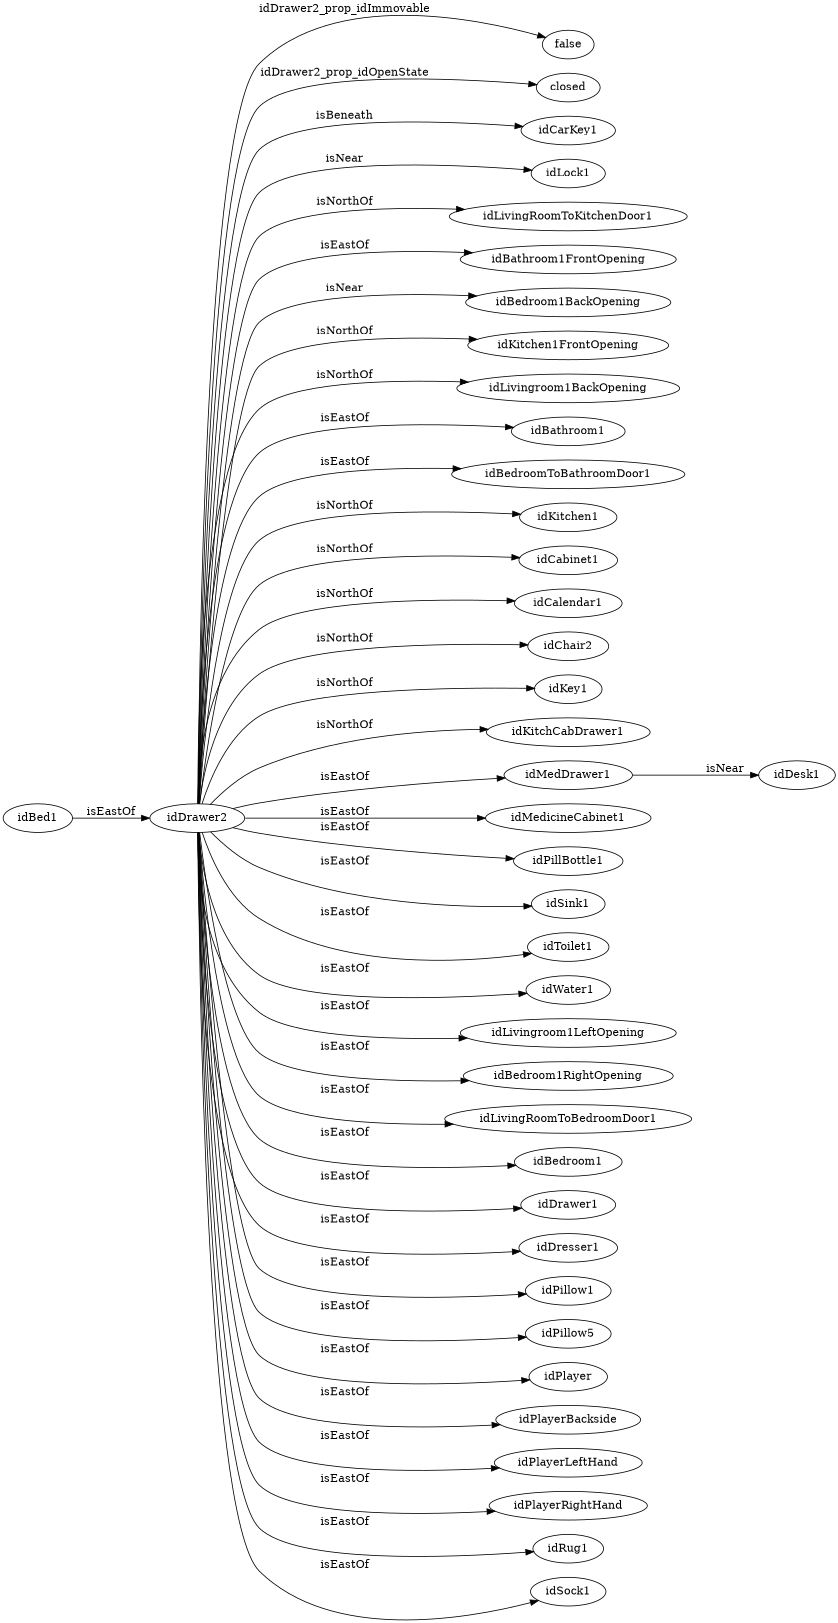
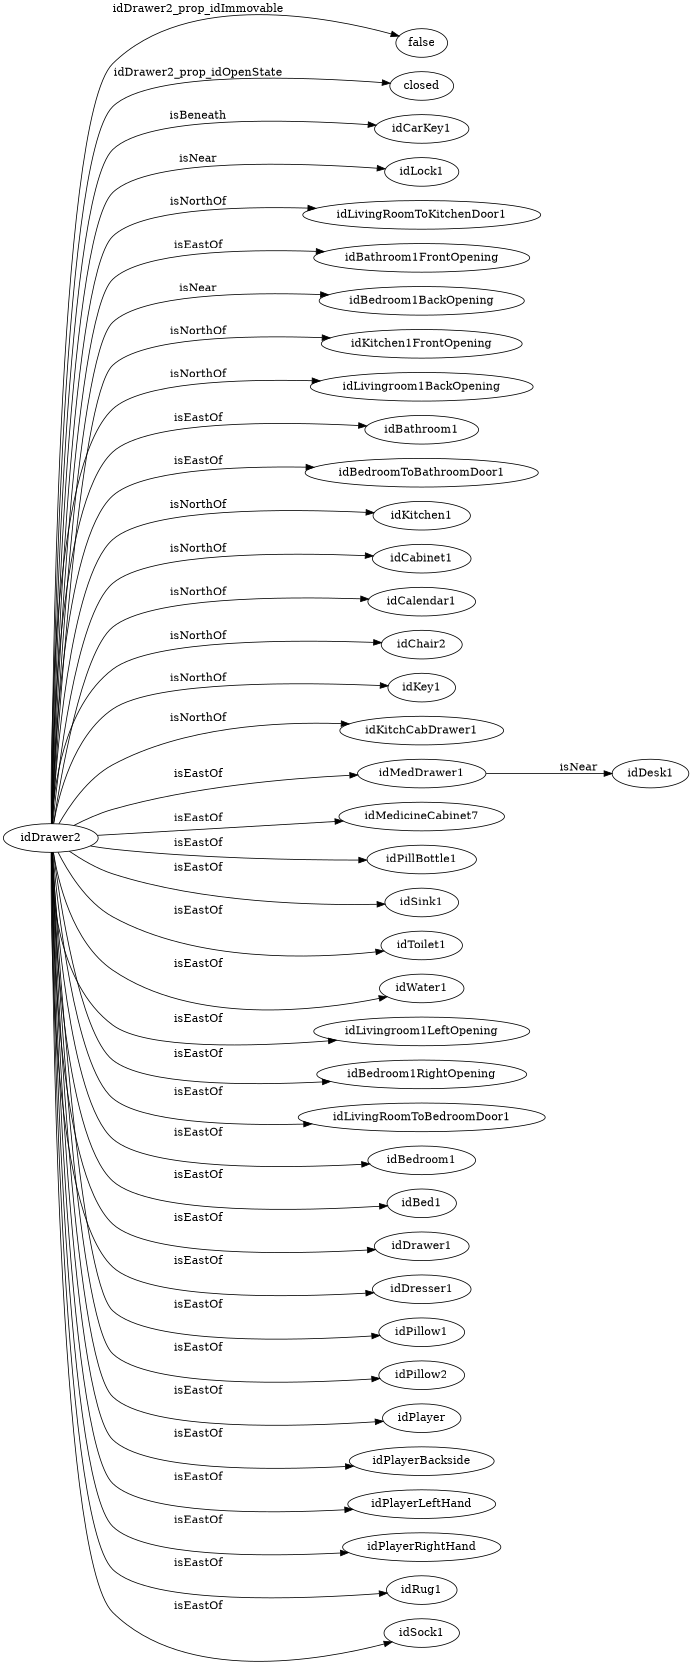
(107, 818) -> (95, 1153)
(568, 818) -> (422, 817)
(568, 1334) -> (422, 1375)
